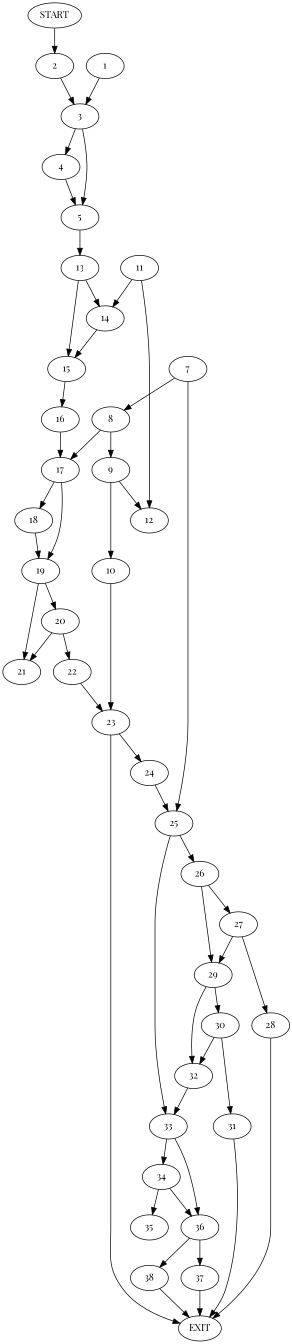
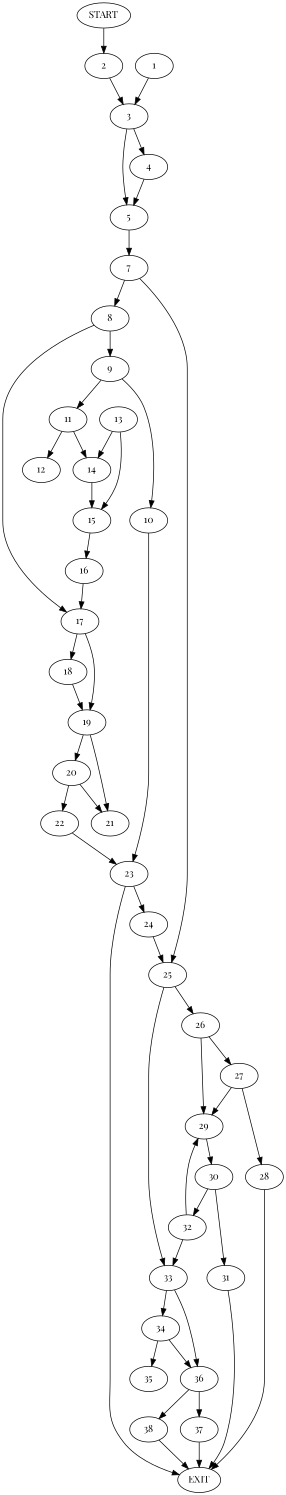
(80, 239) -> (129, 239)
(128, 492) -> (91, 392)
(194, 1020) -> (187, 1179)
